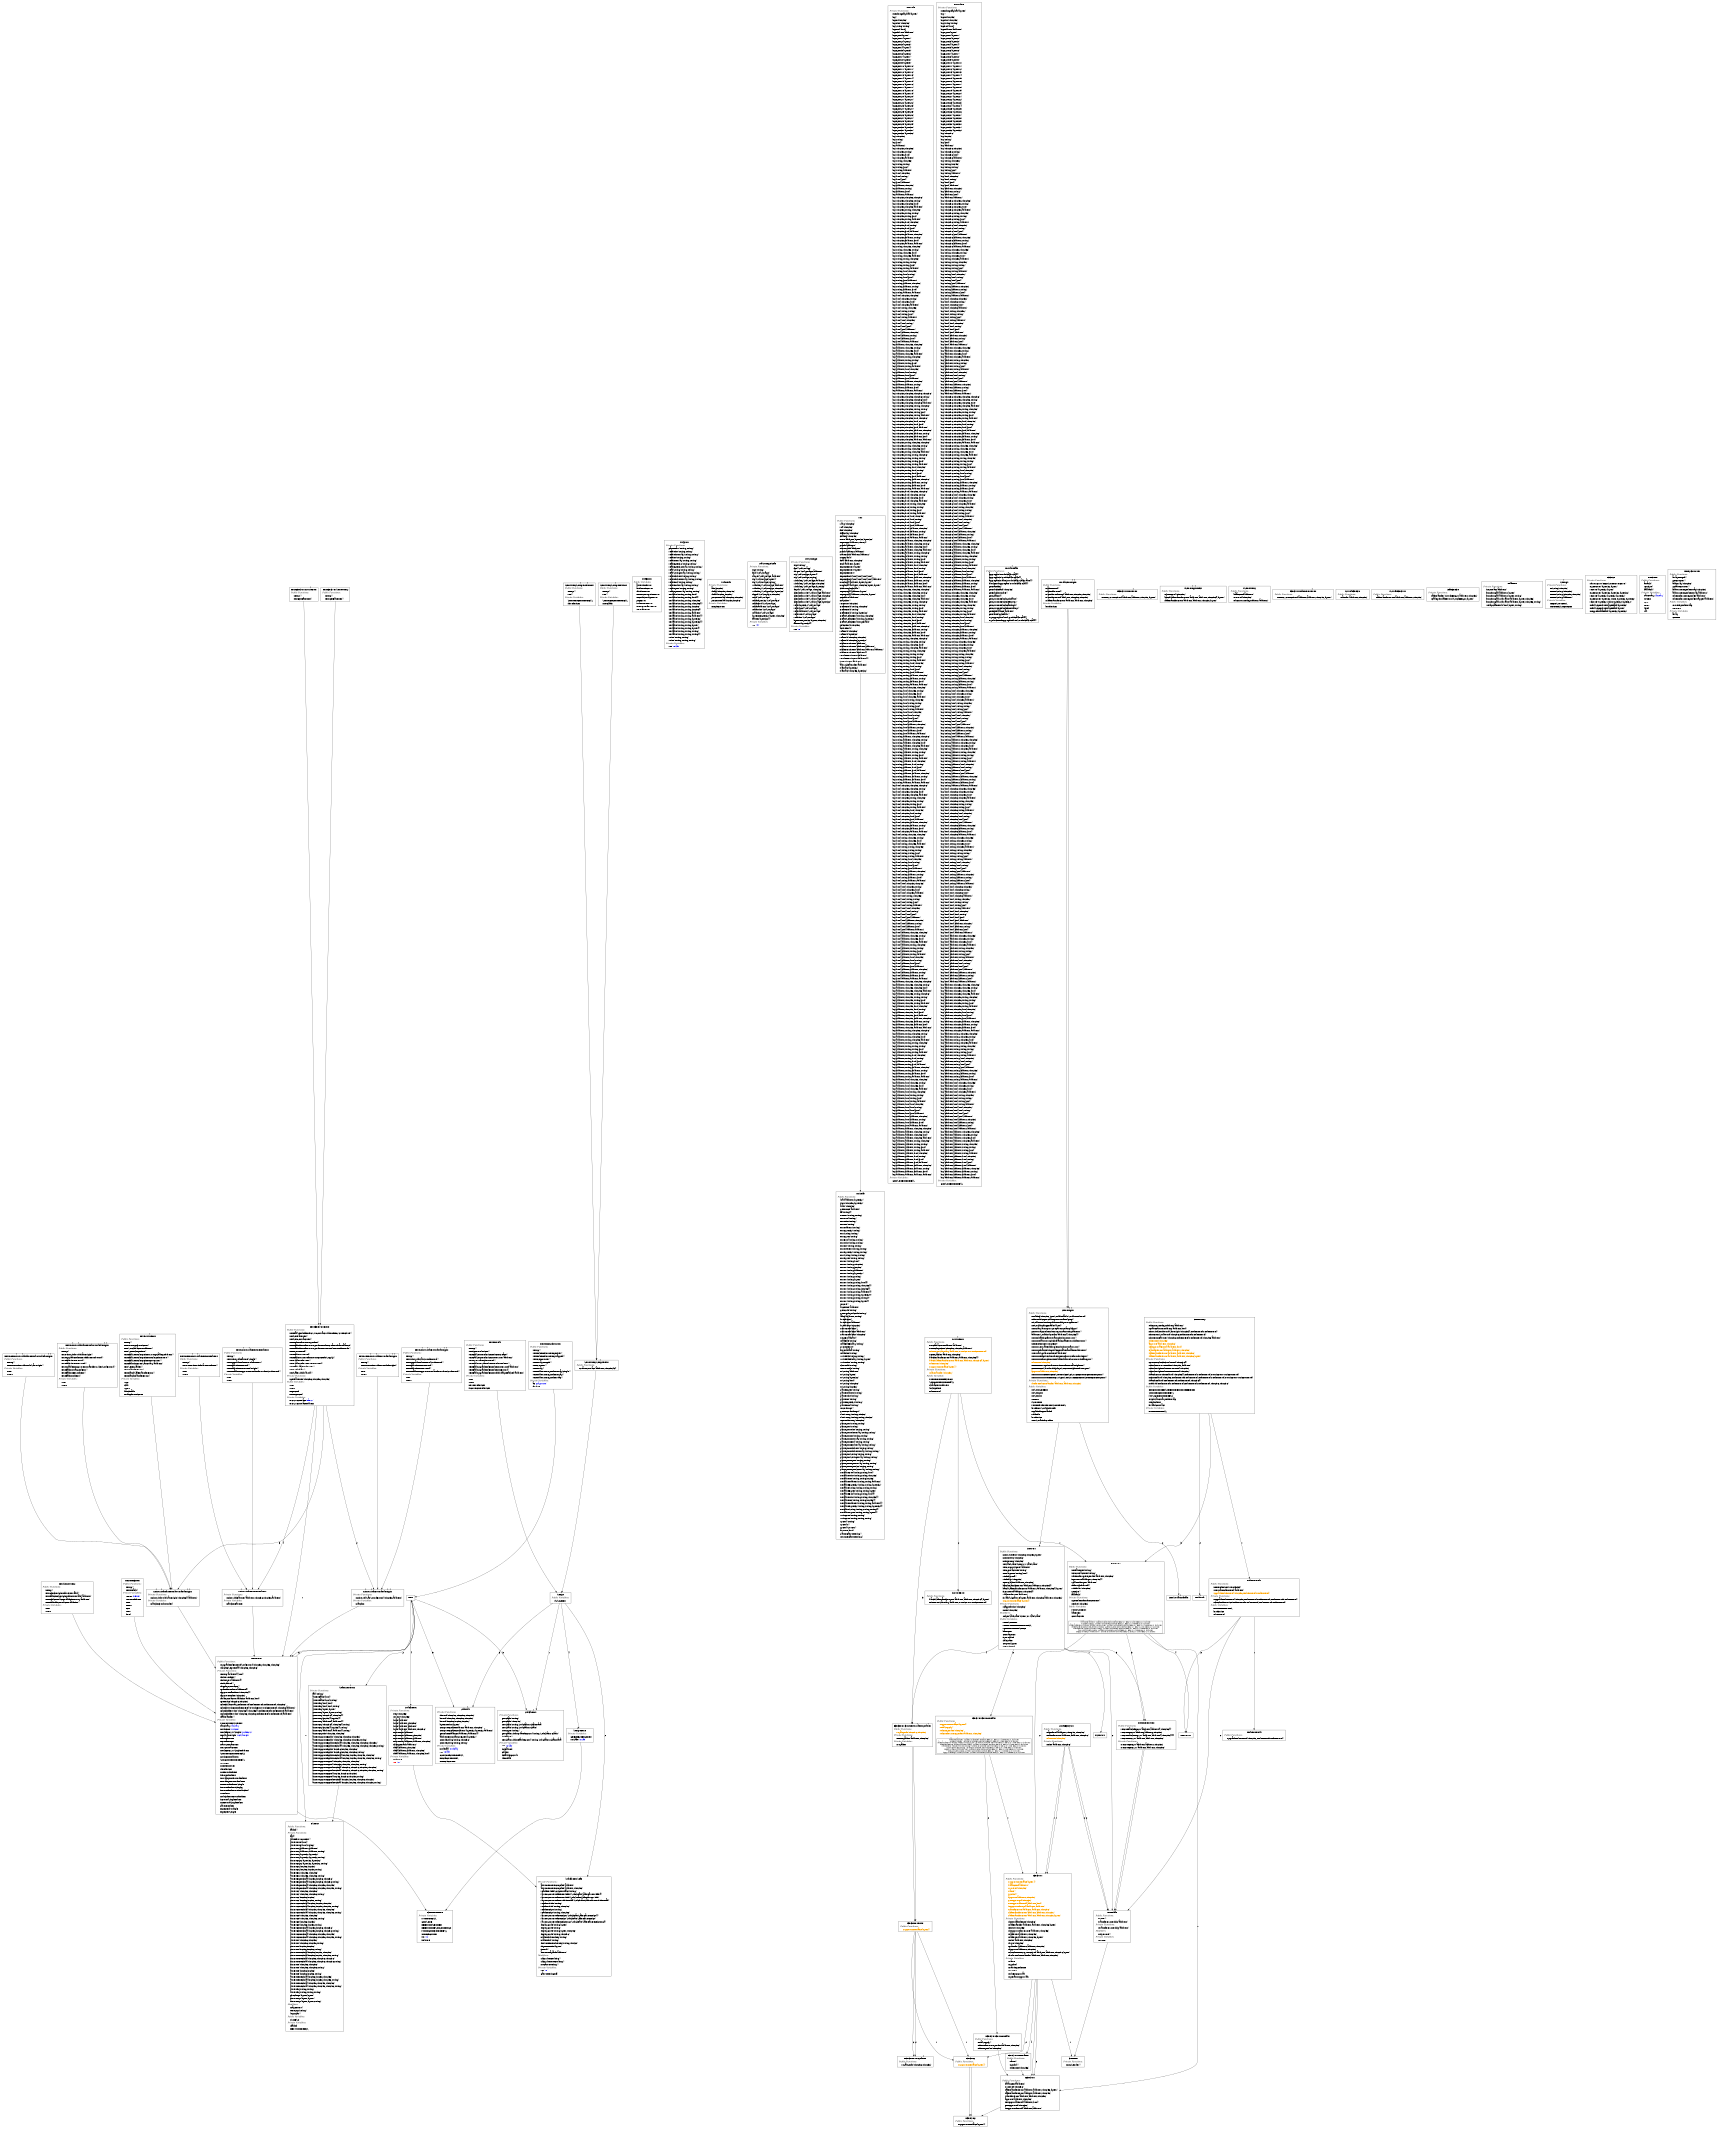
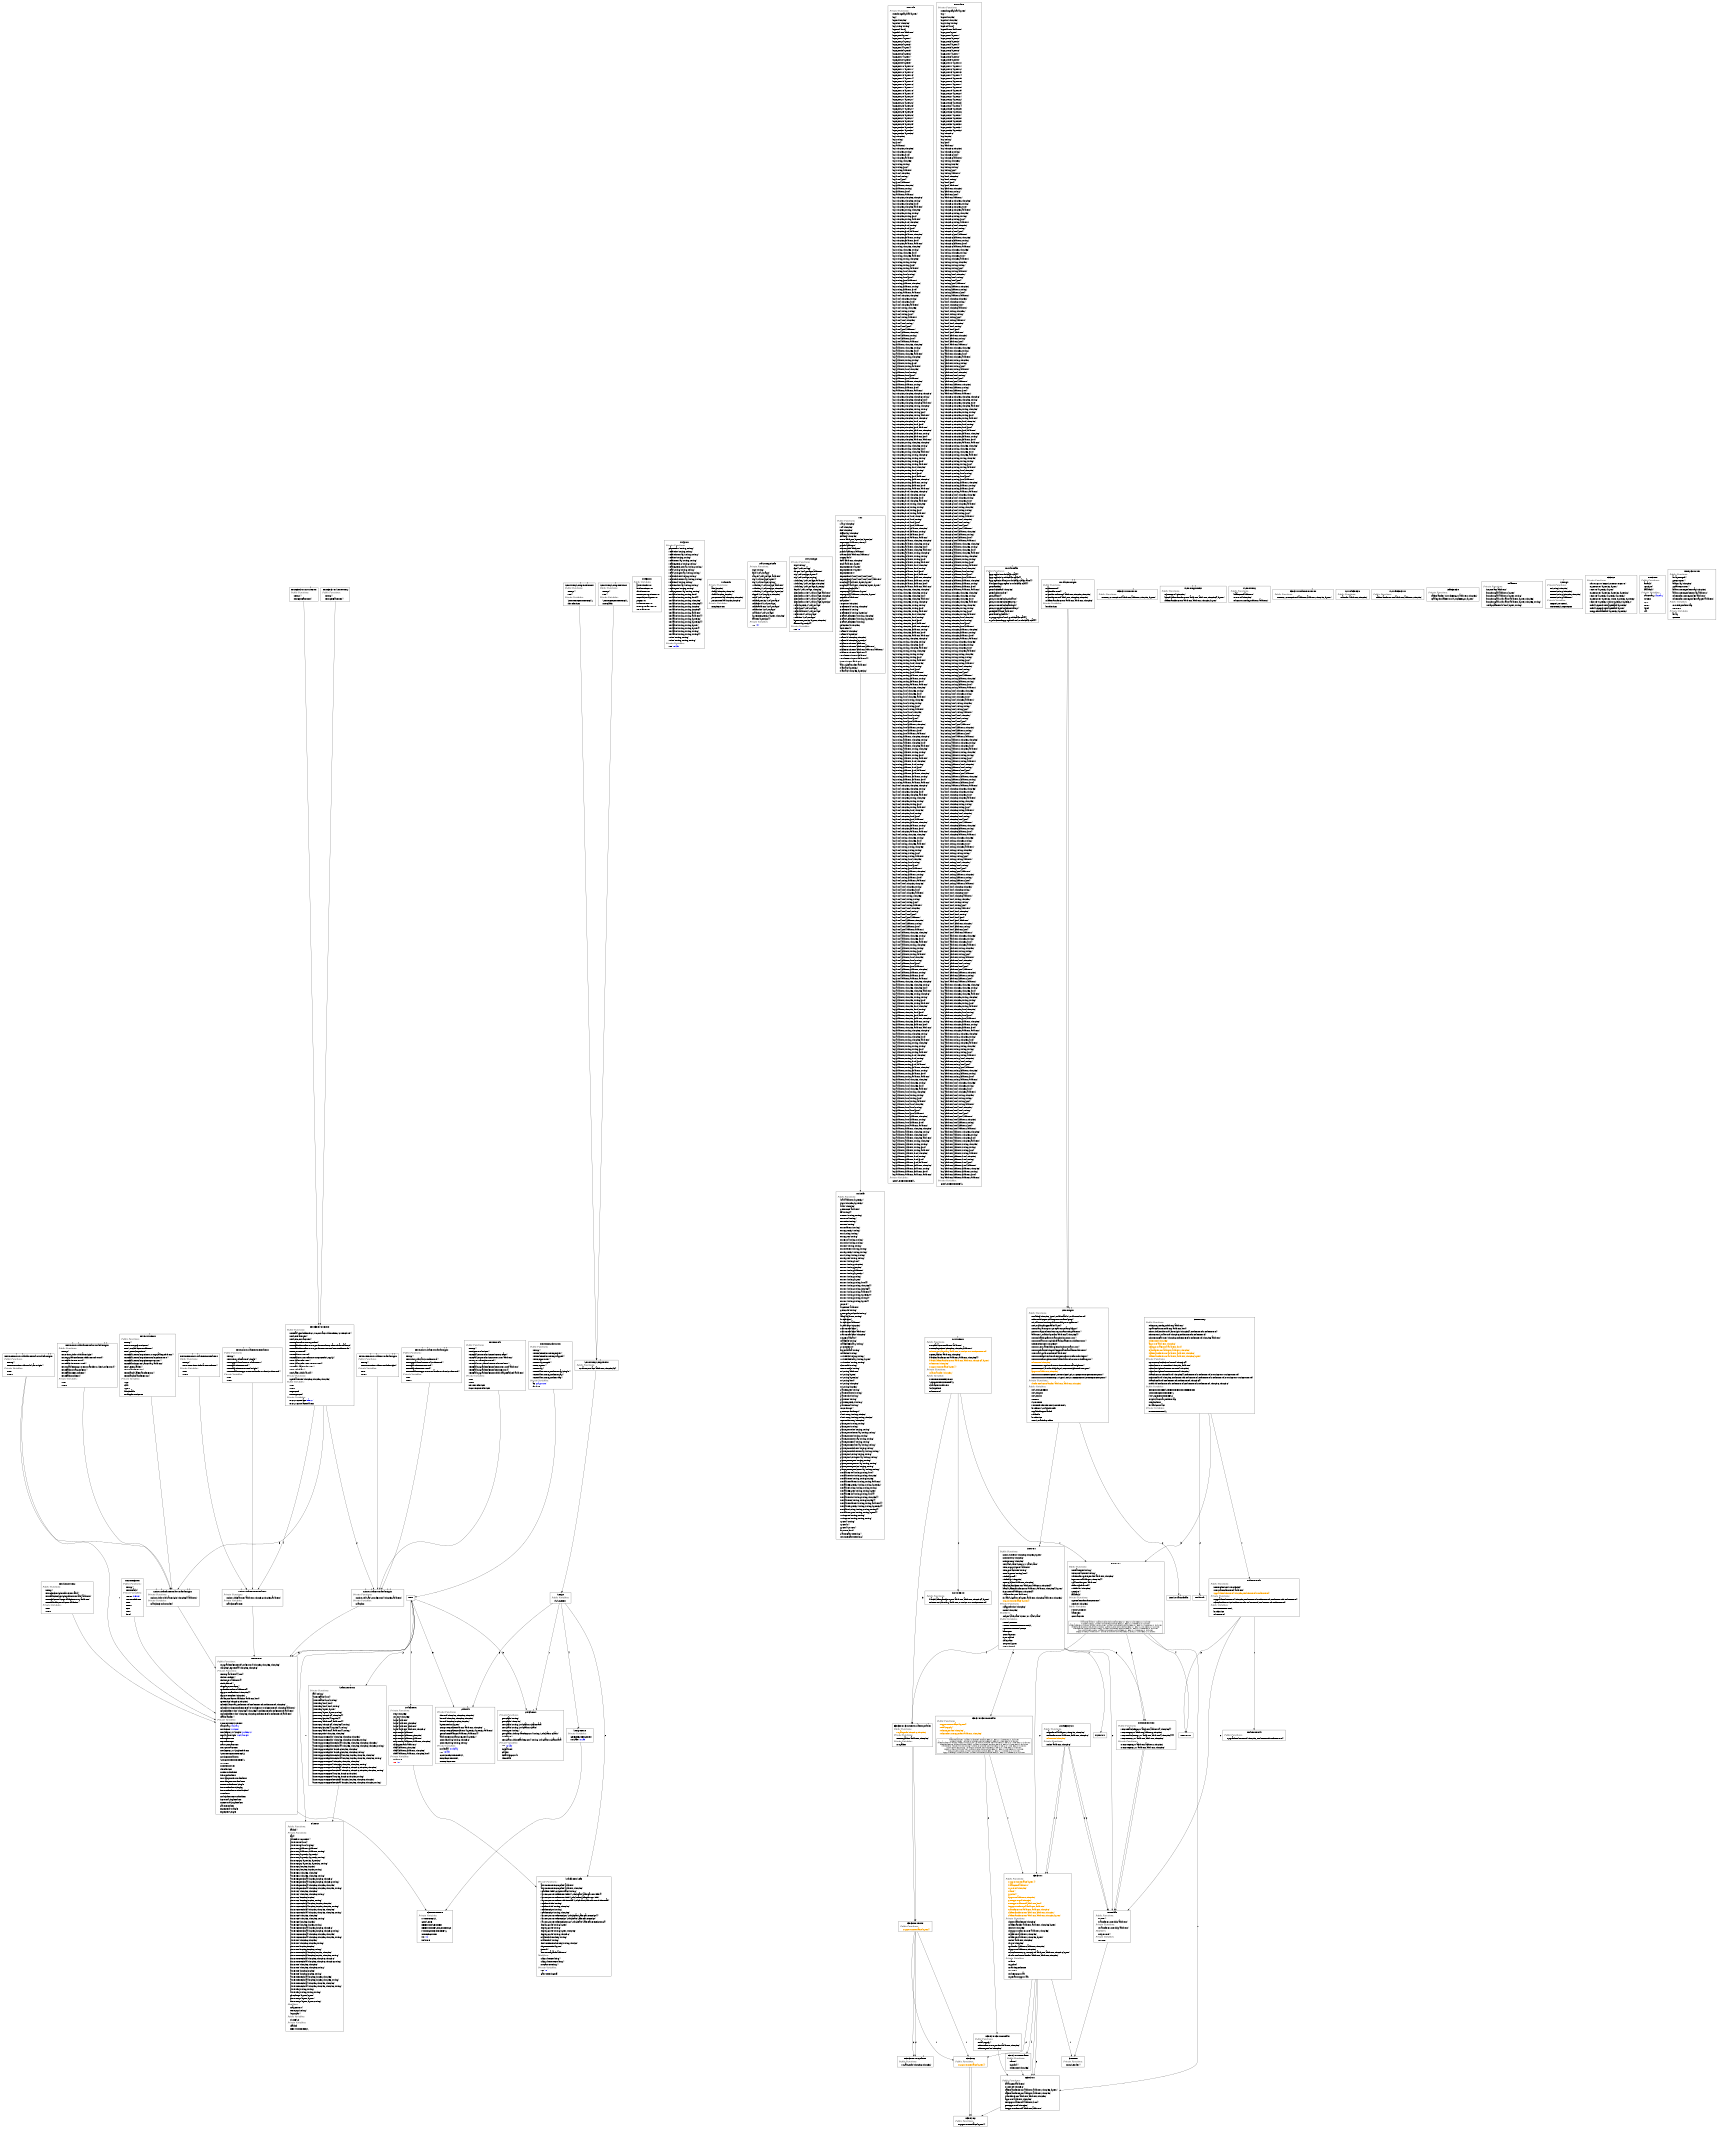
(853, 622) -> (851, 622)
(514, 1495) -> (478, 1521)
(304, 1531) -> (100, 1553)
